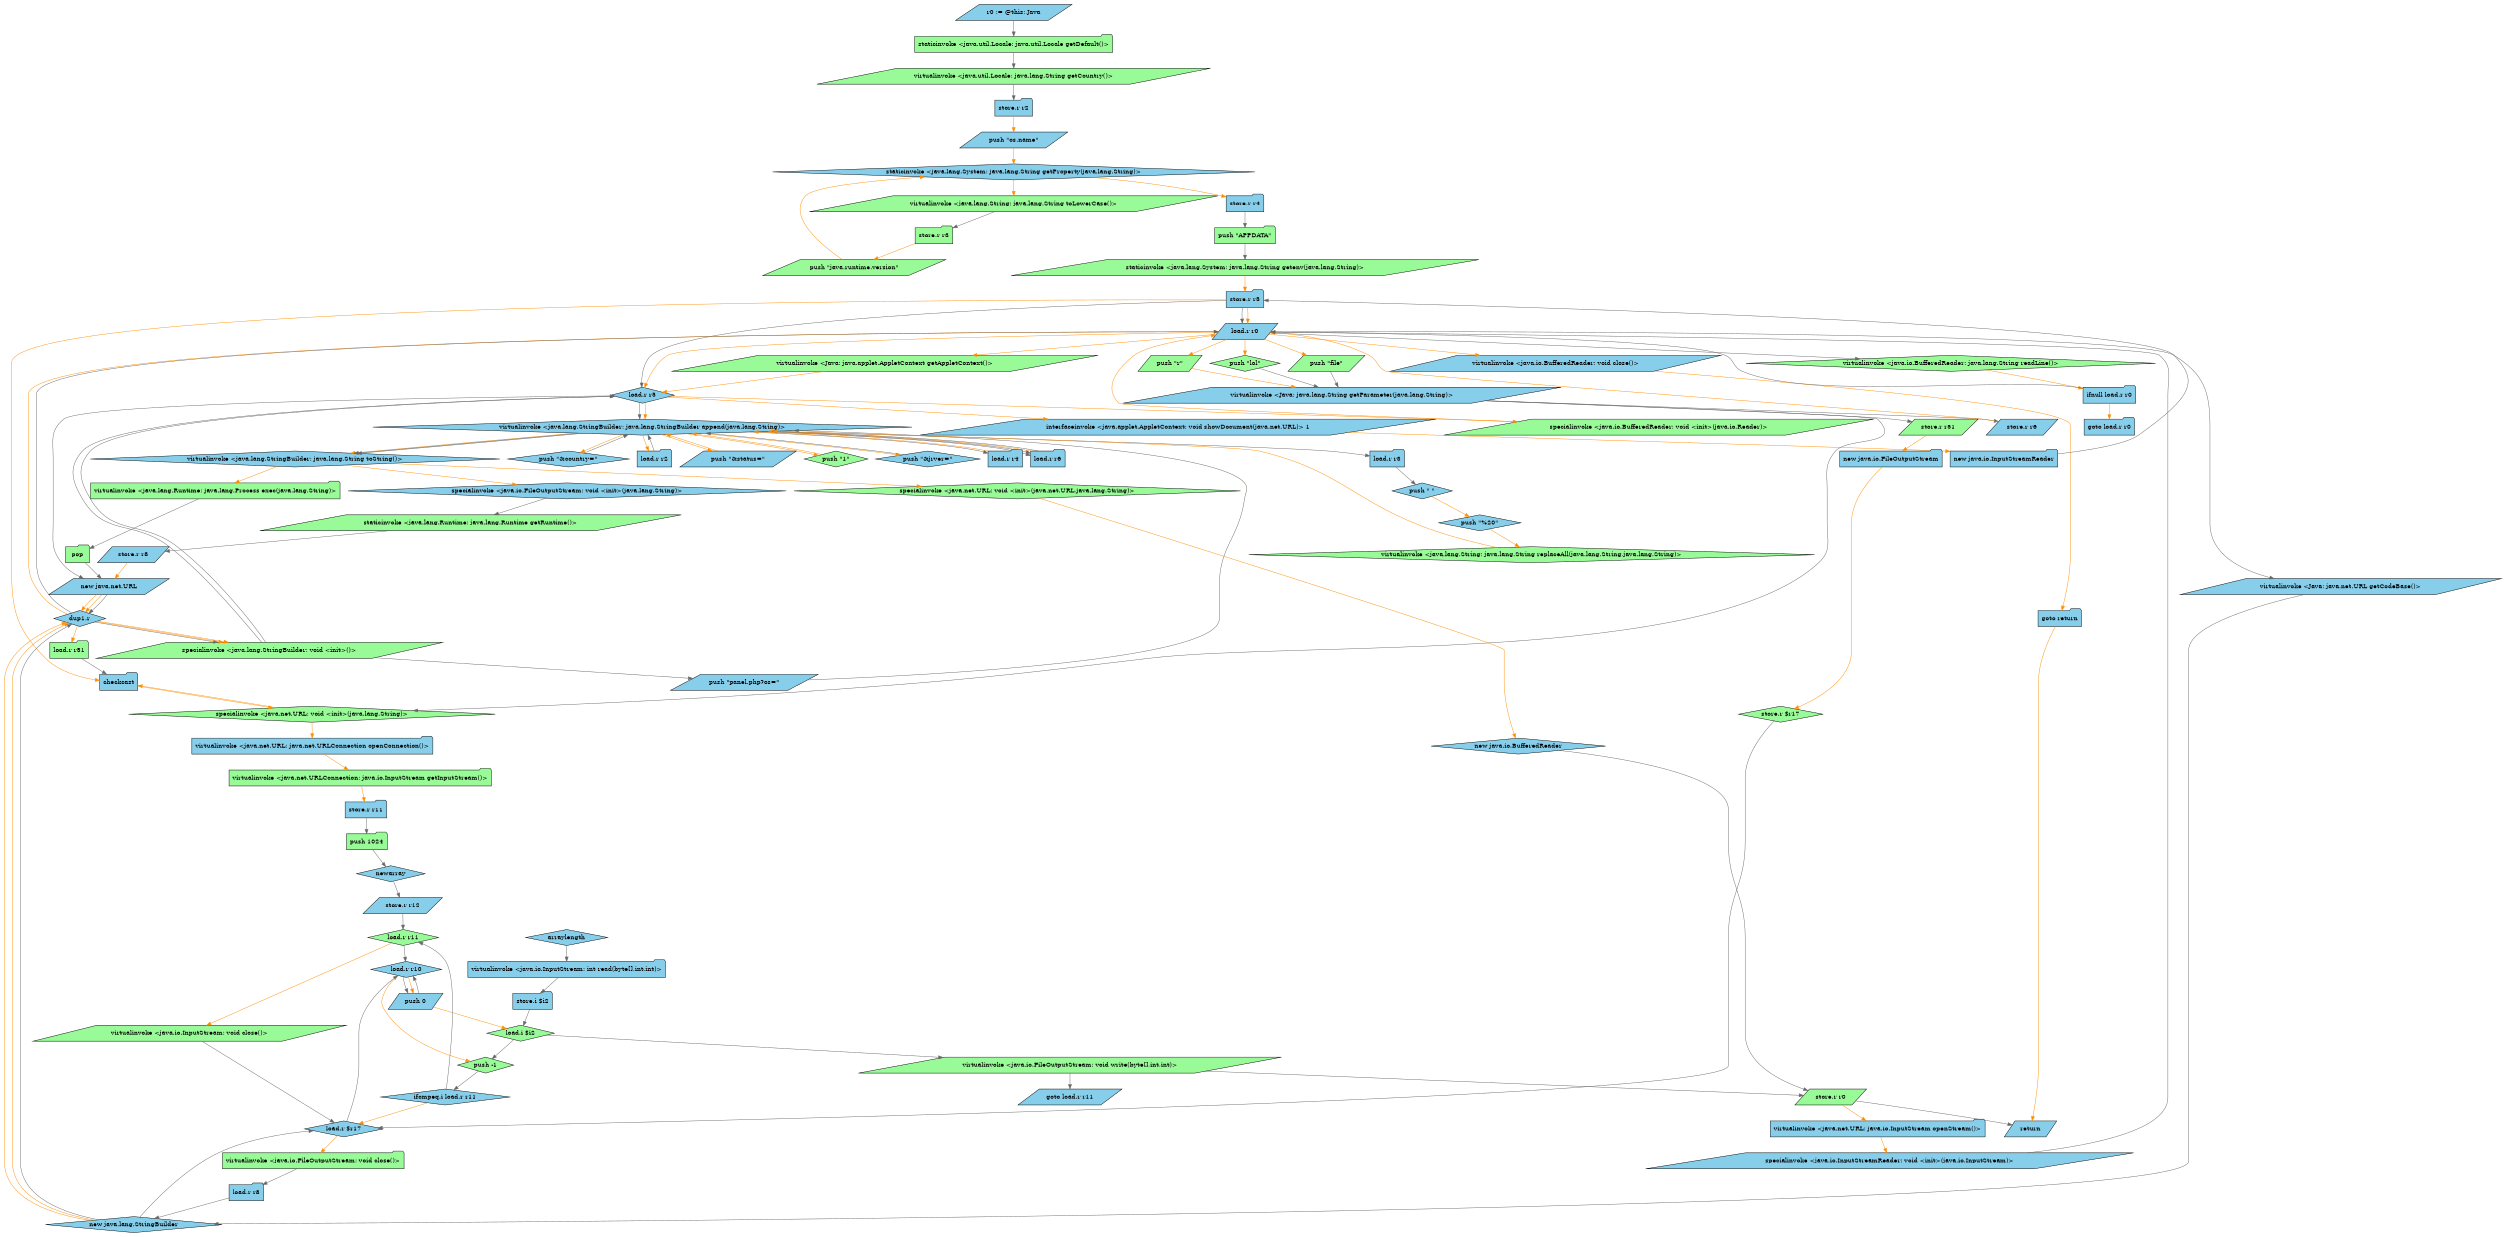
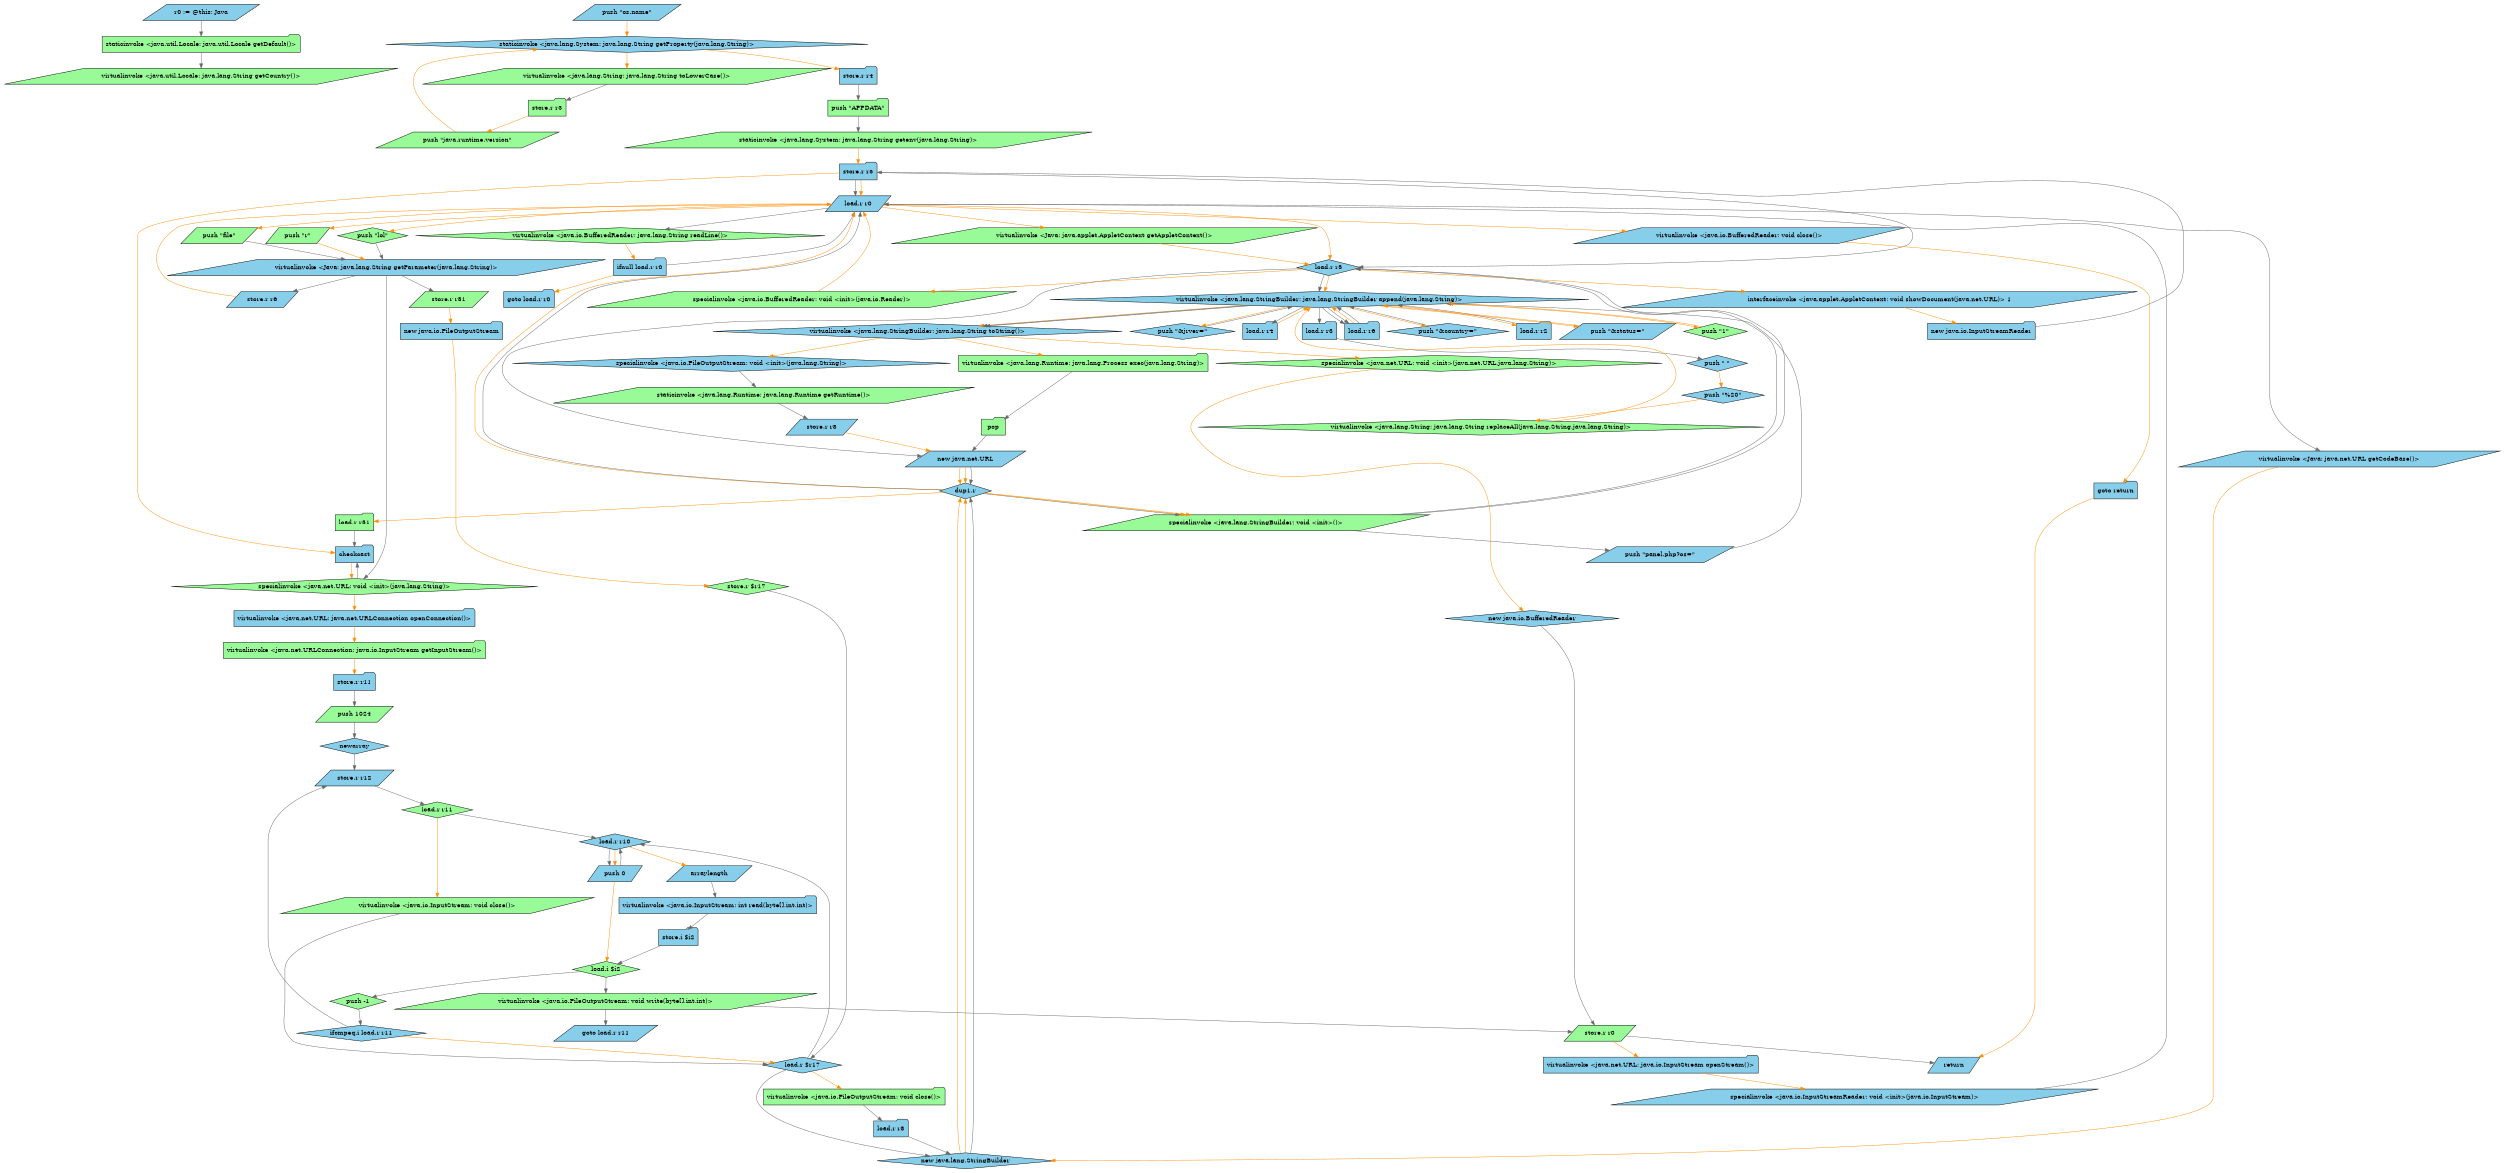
(1014, 108) -> none
(210, 697) -> (357, 573)
(367, 842) -> (354, 714)
(567, 938) -> (709, 874)
(453, 1006) -> (268, 912)
(404, 1031) -> (655, 856)
(215, 1155) -> (814, 1133)
(1527, 1206) -> (1971, 1139)
